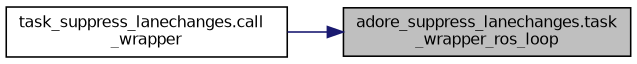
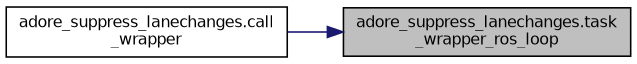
(147, 32) -> (147, 32)
